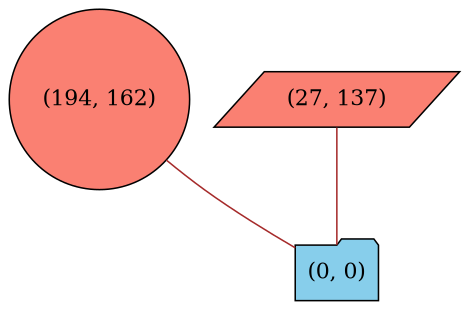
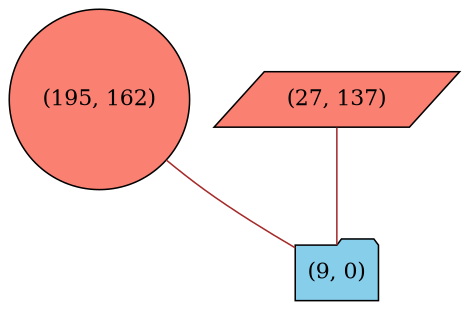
(99, 99) -> (99, 99)
(337, 273) -> (337, 273)
